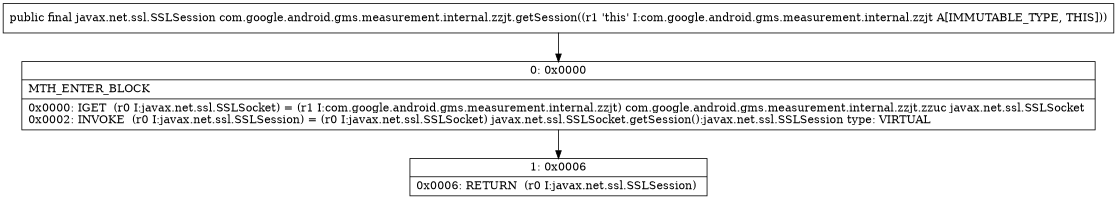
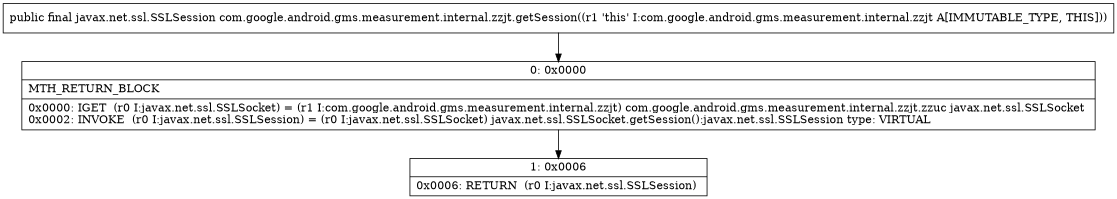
(89, 89) -> (94, 89)
